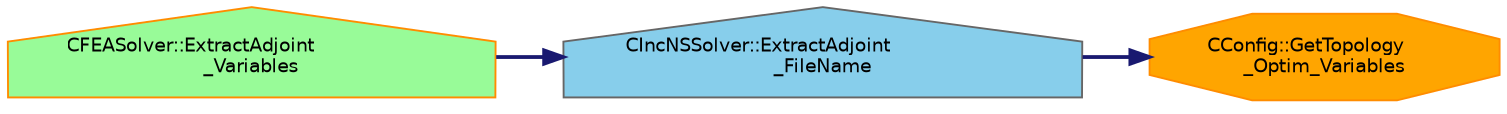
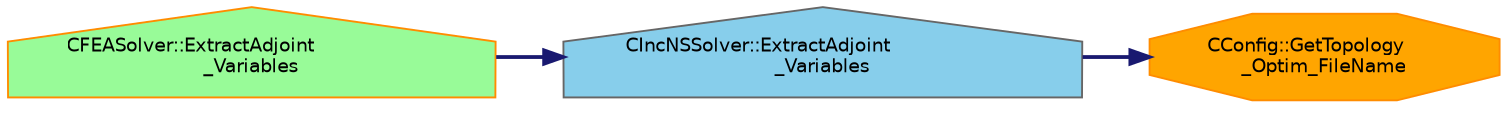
(823, 57) -> (823, 57)
(1325, 57) -> (1325, 57)
